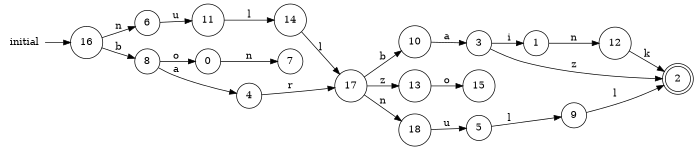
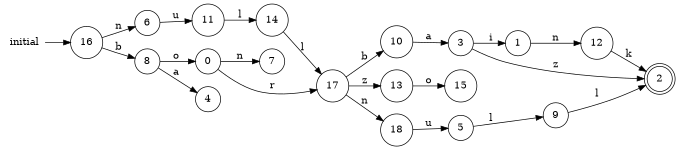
(295, 92) -> (261, 92)
